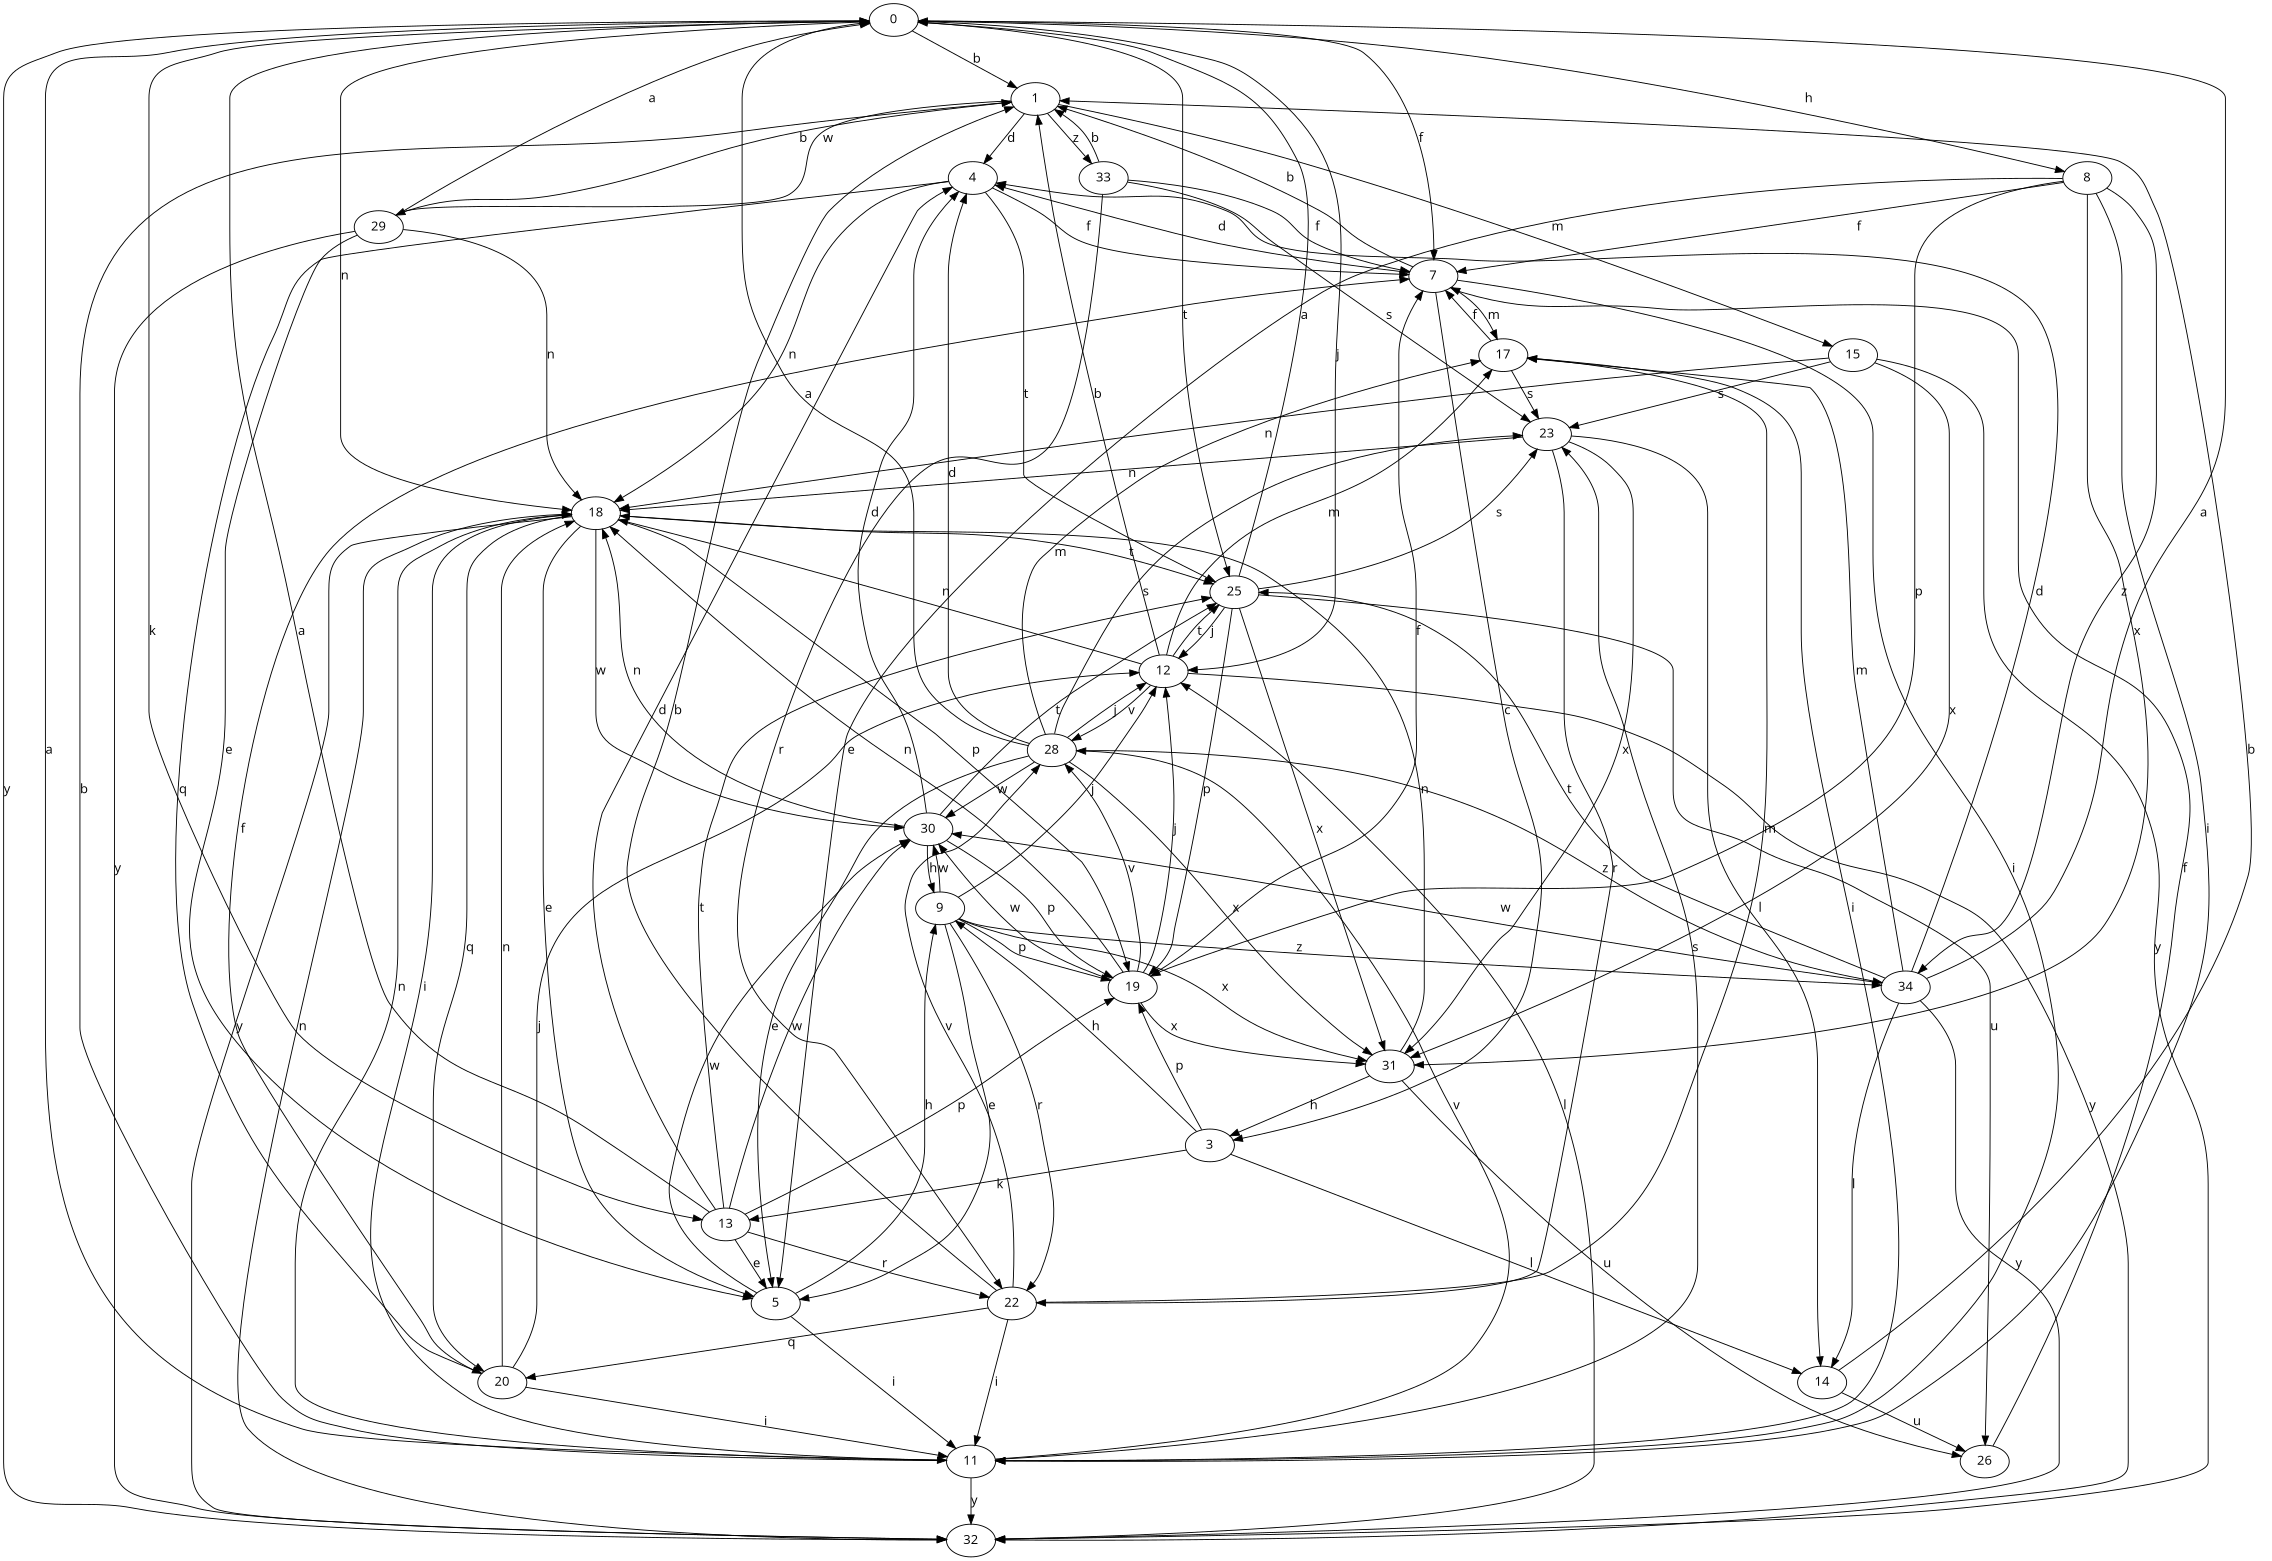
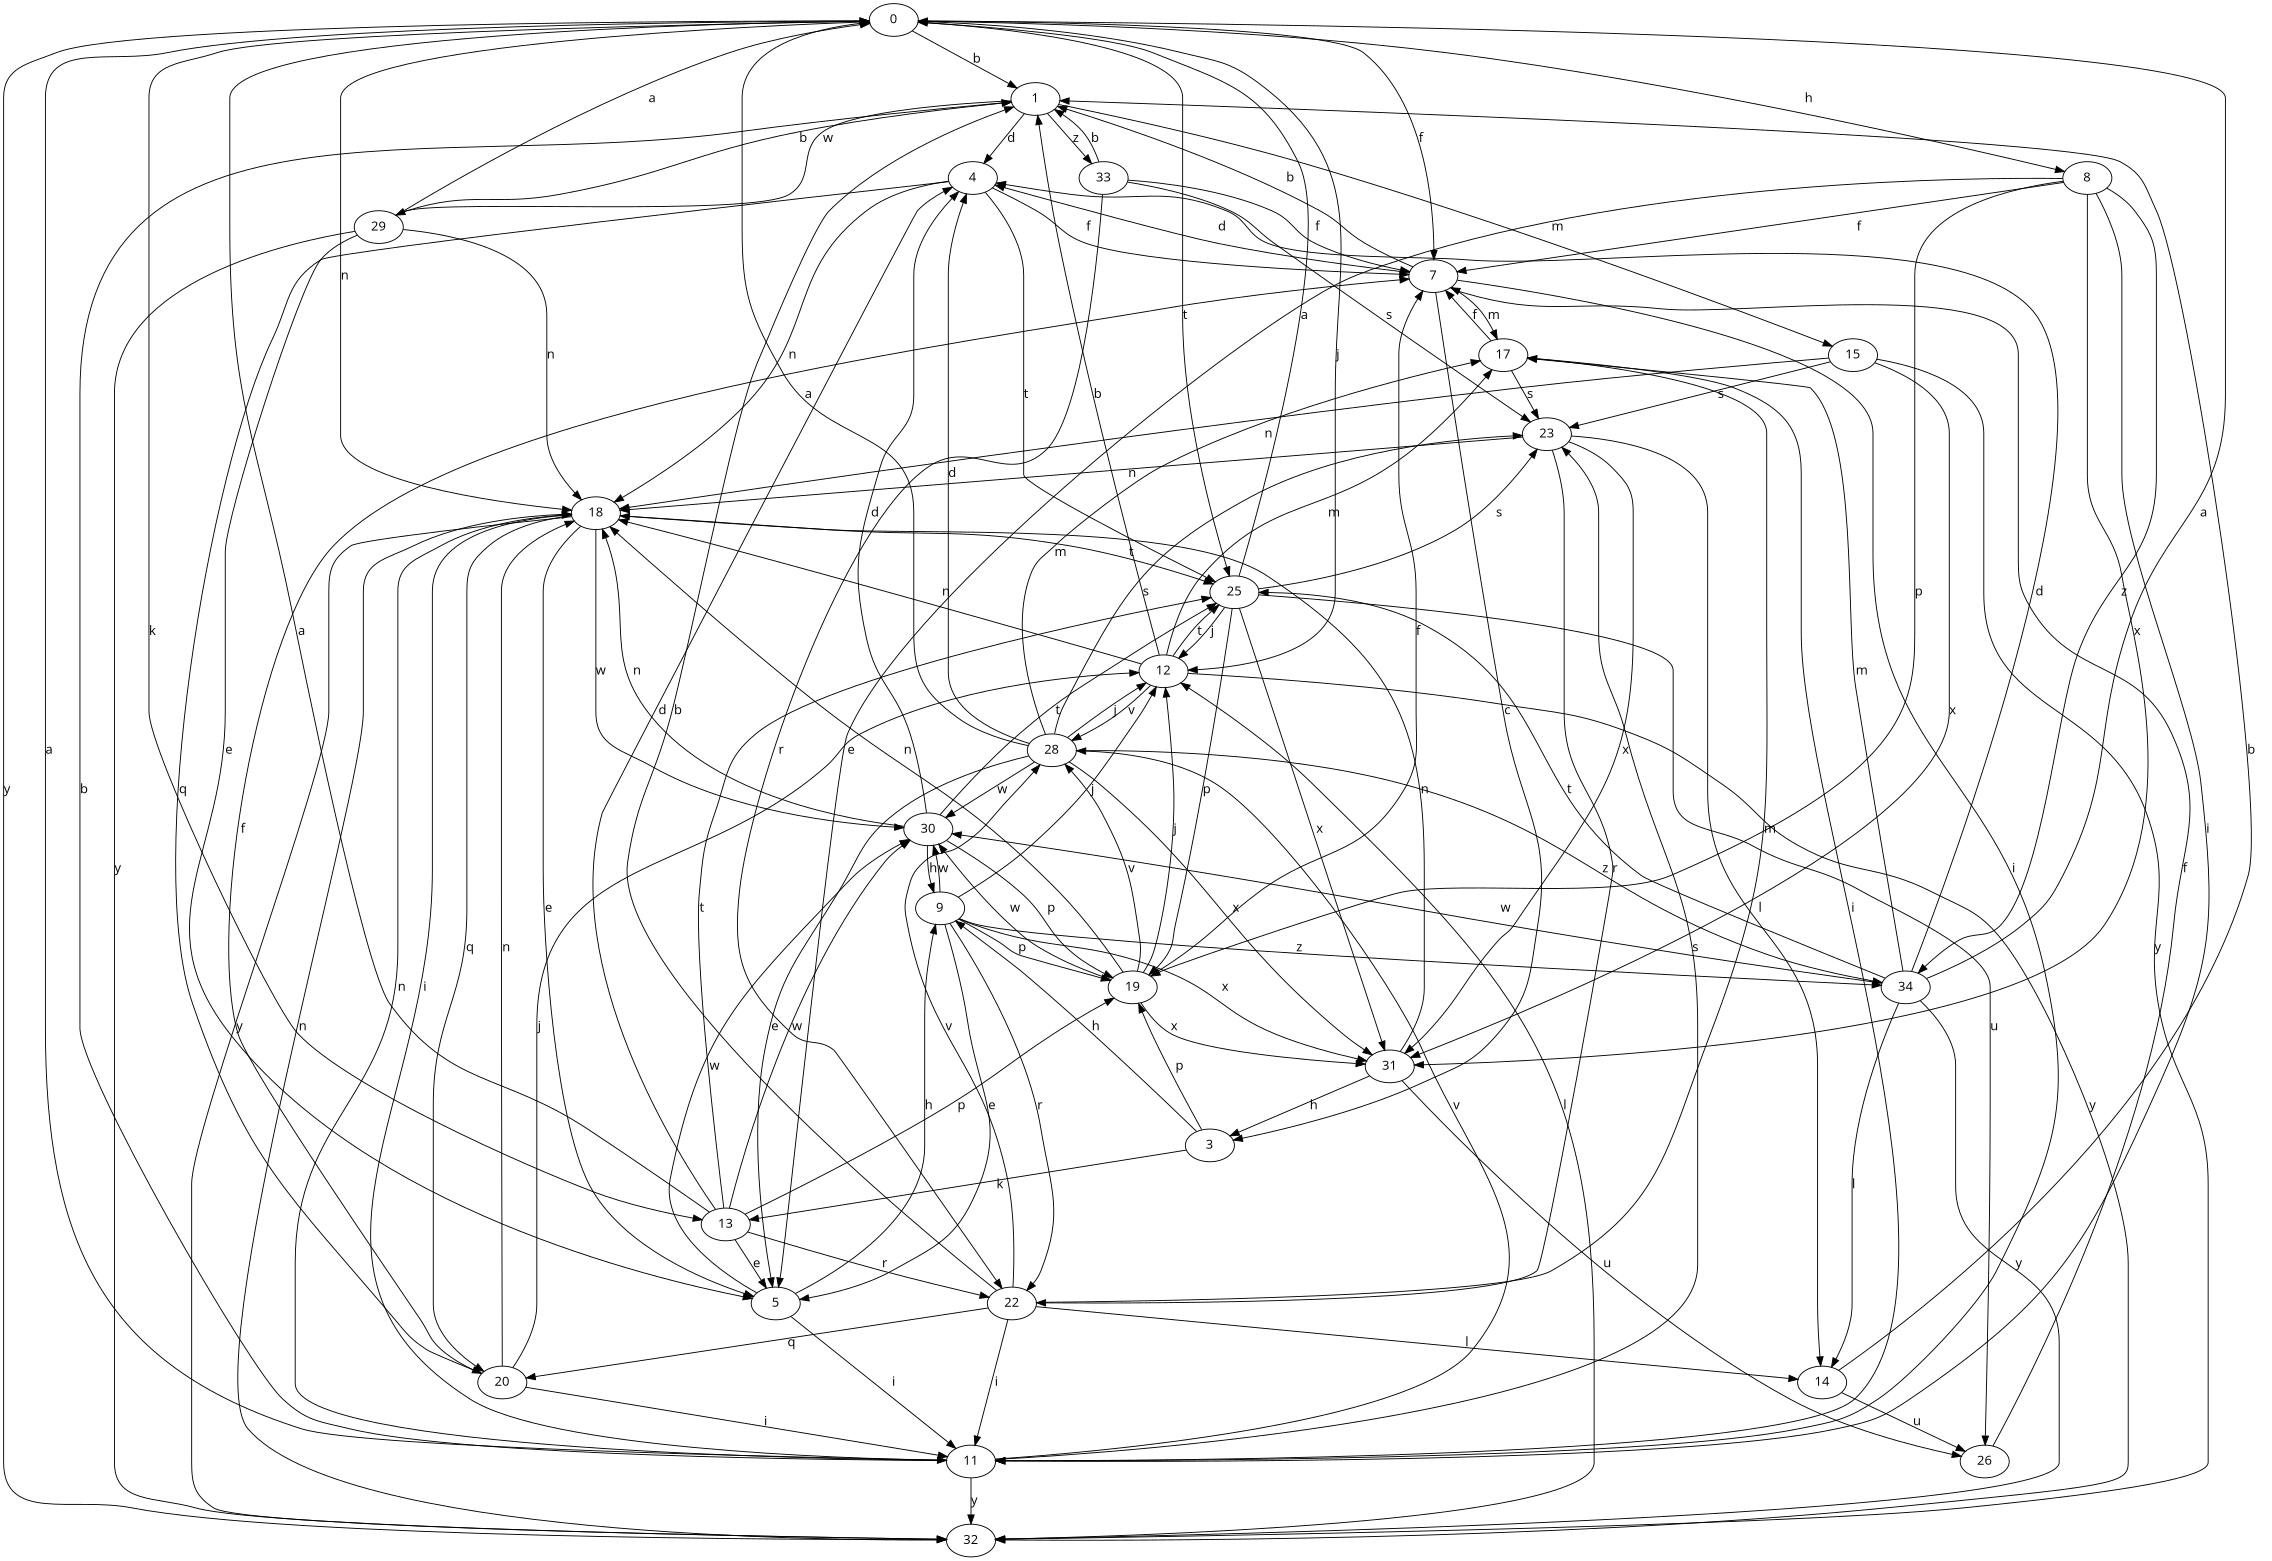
(917, 720) -> none
(1498, 1257) -> (1412, 1343)
